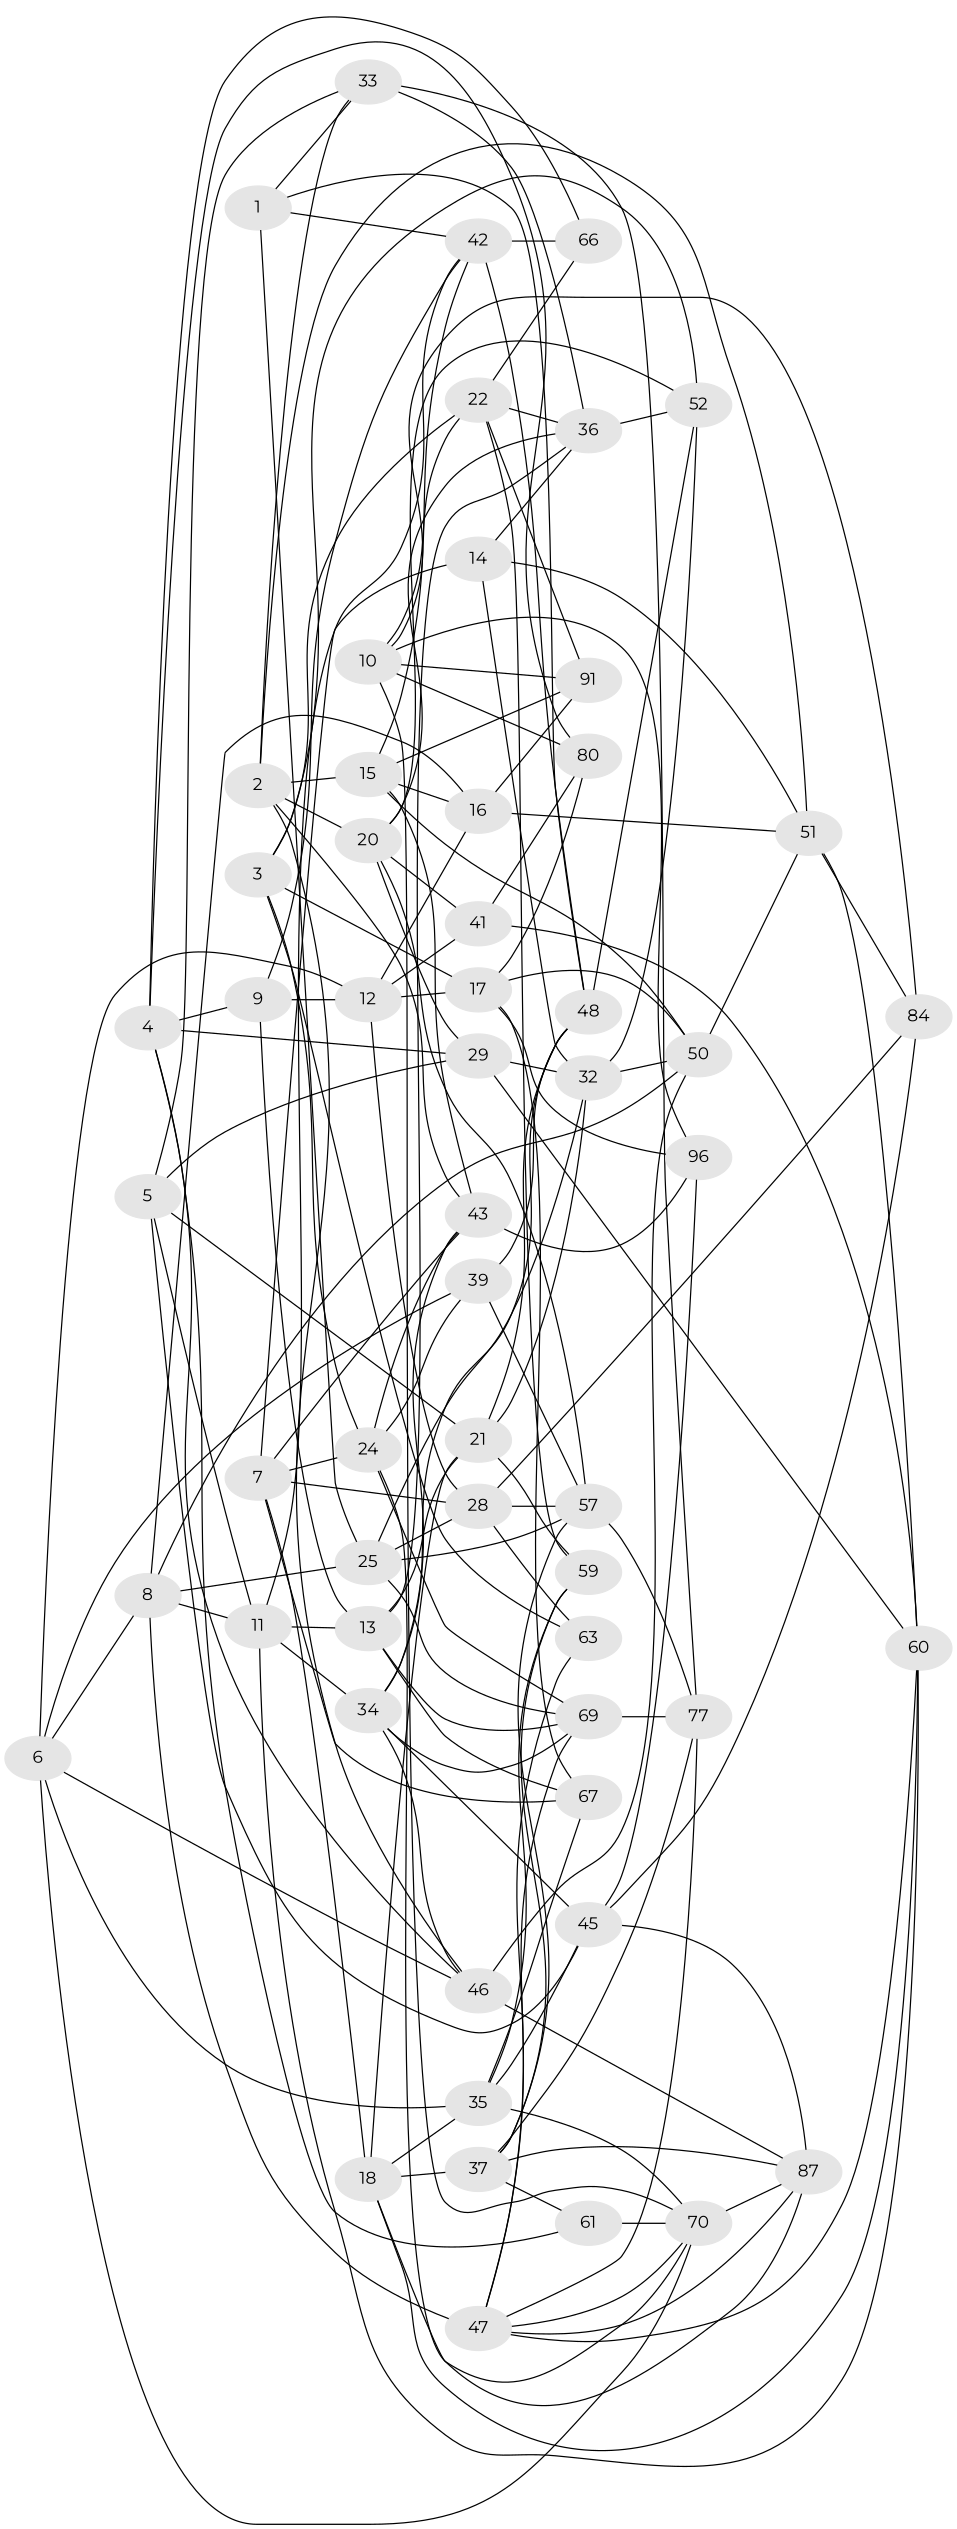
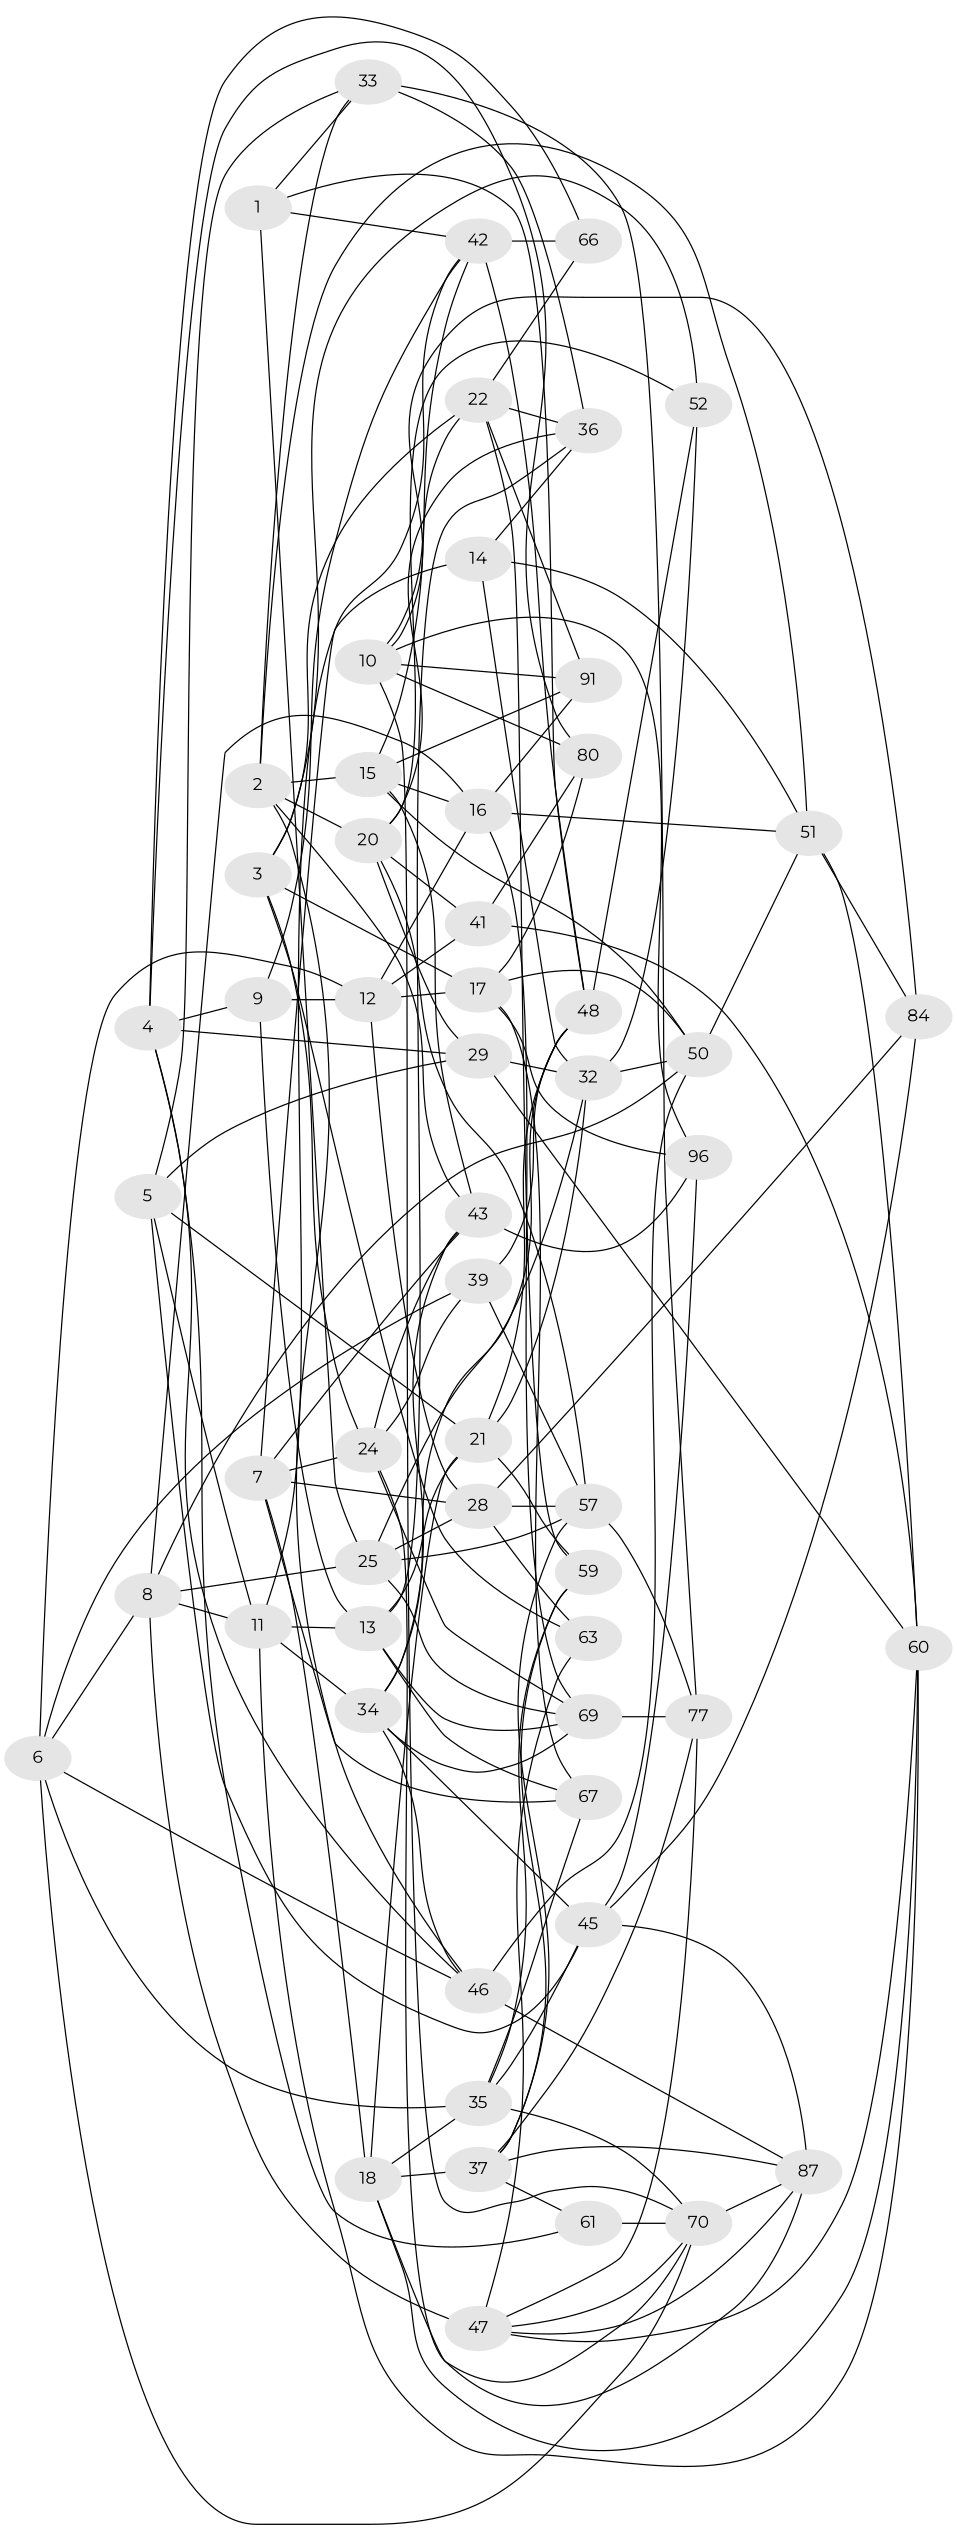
(643, 418) -> none
(523, 2019) -> (526, 1397)
